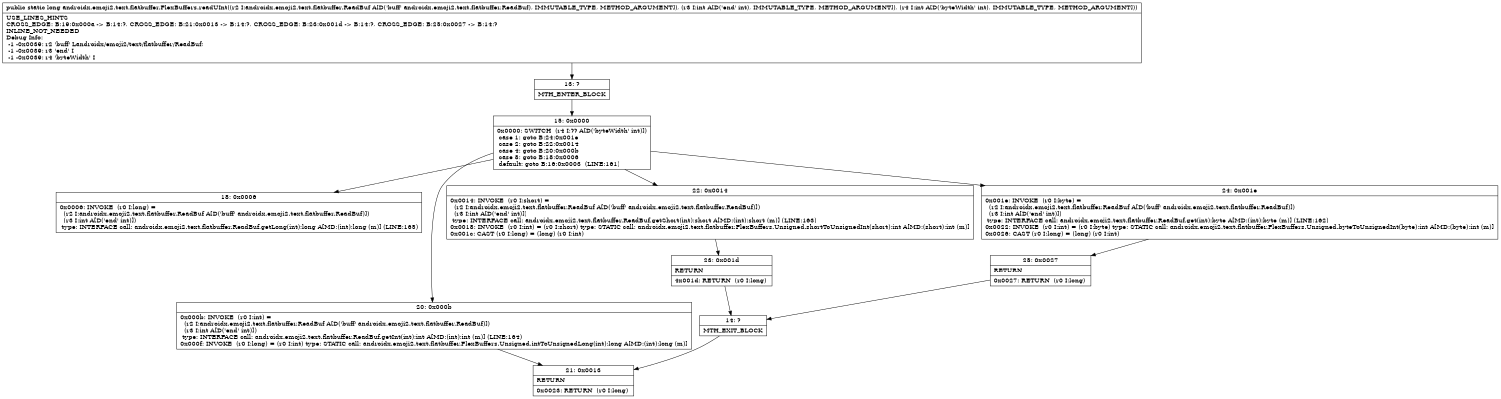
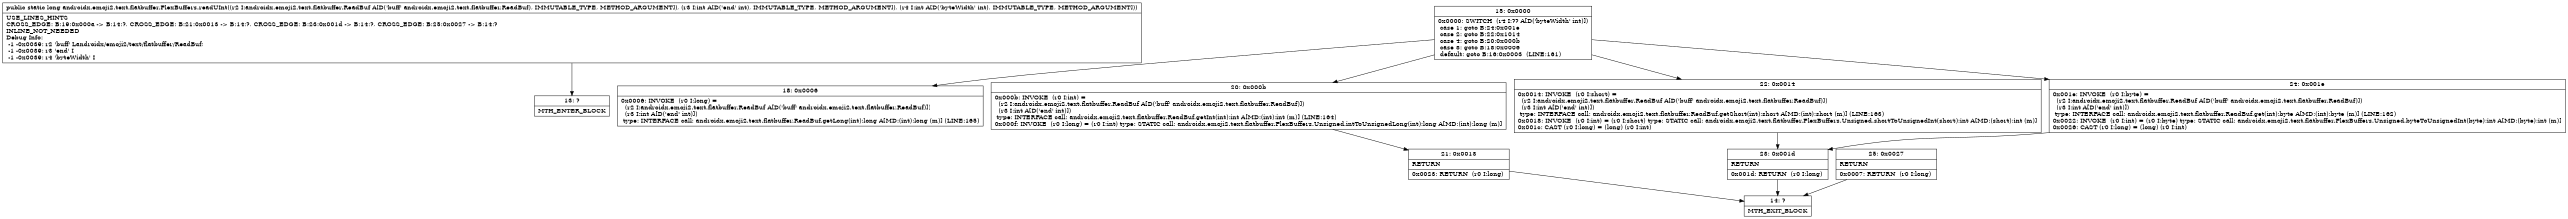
(572, 105) -> none
(538, 144) -> (1479, 34)
(1122, 247) -> (1940, 138)
(722, 281) -> (1778, 174)
(1041, 281) -> (1886, 174)
(680, 356) -> (1624, 186)
